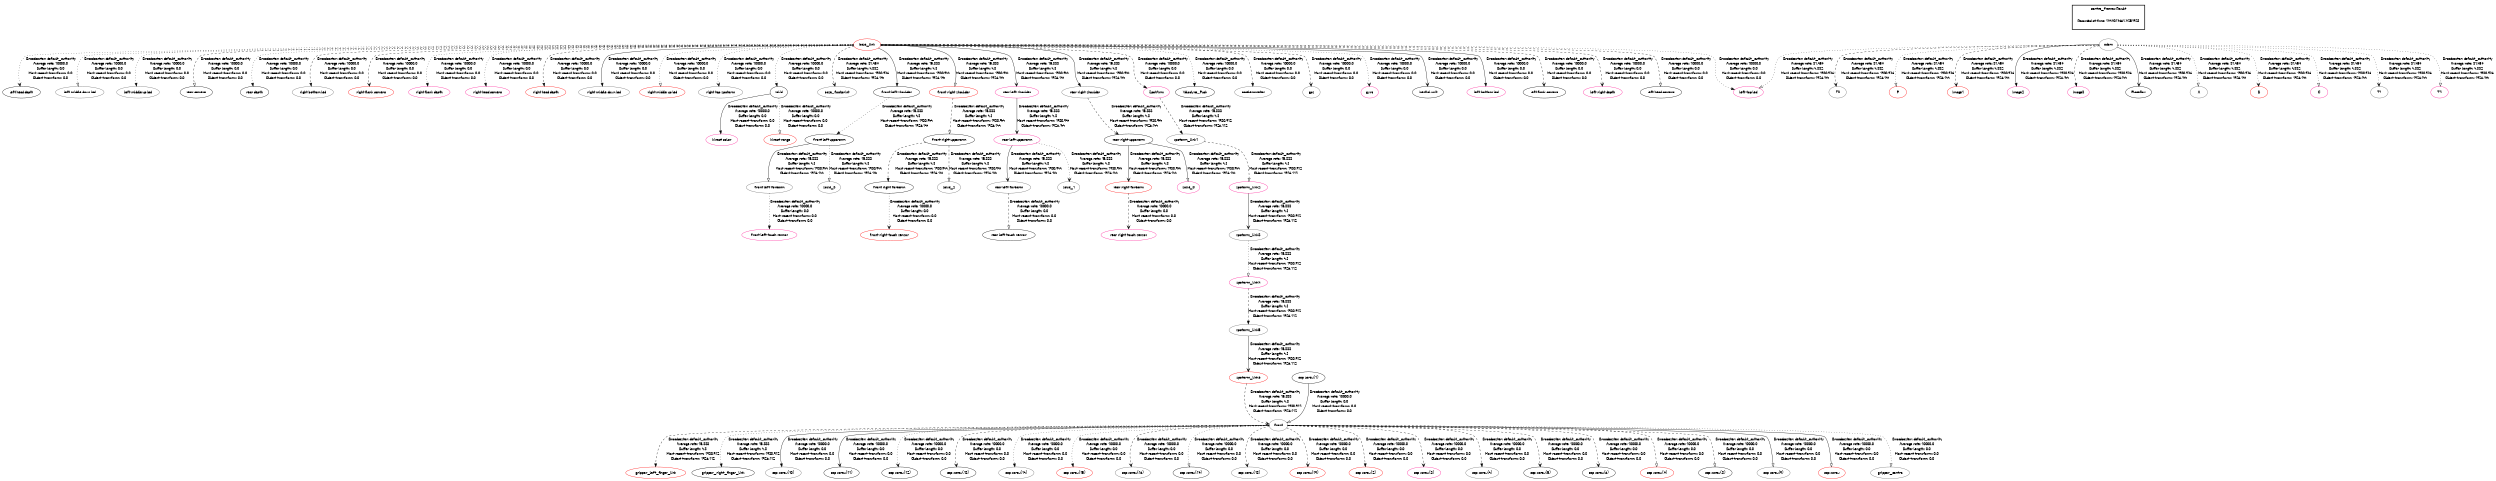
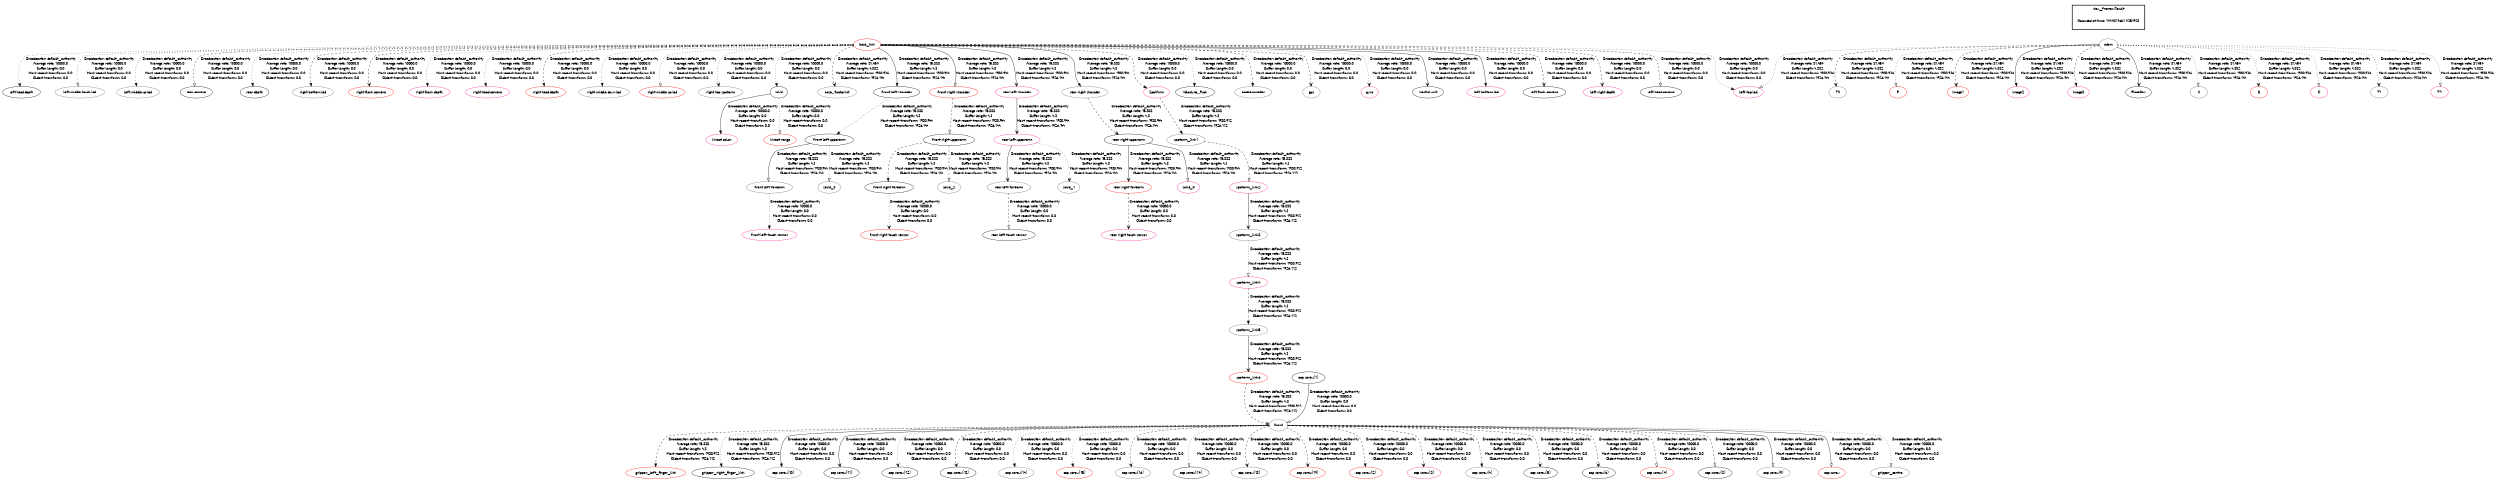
(2108, 9) -> (2108, 9)
(675, 49) -> (675, 49)
(80, 92) -> (80, 92)
